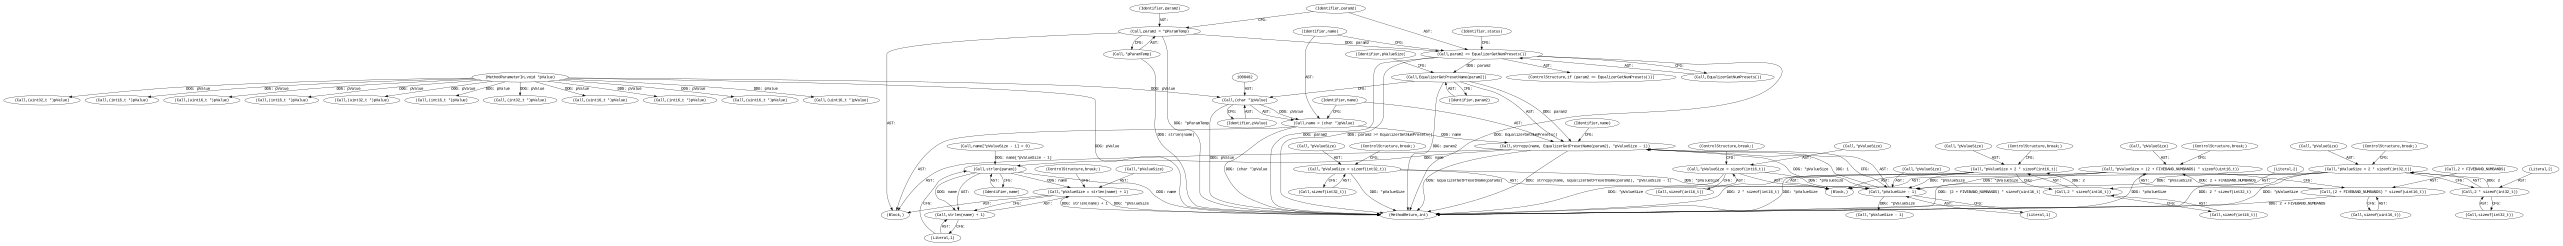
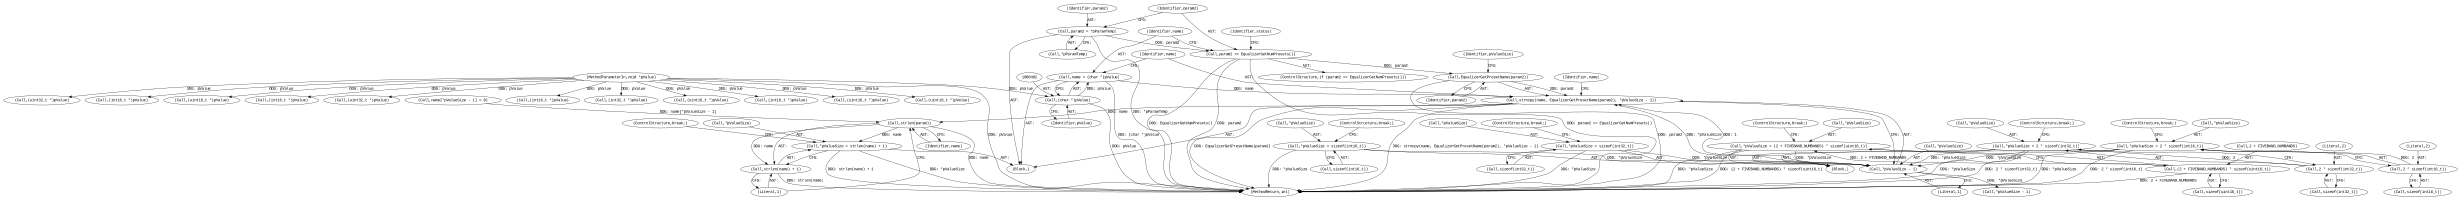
(1728, 77) -> none
(1343, 89) -> (1058, 85)
(1195, 205) -> (1007, 191)
